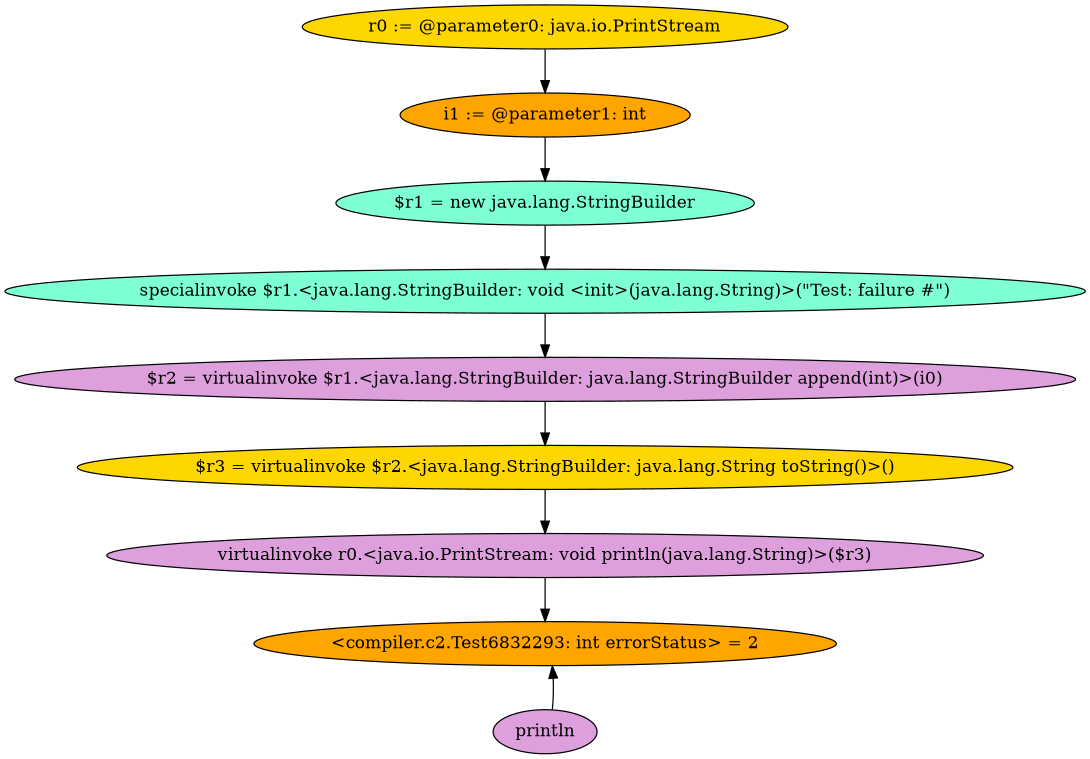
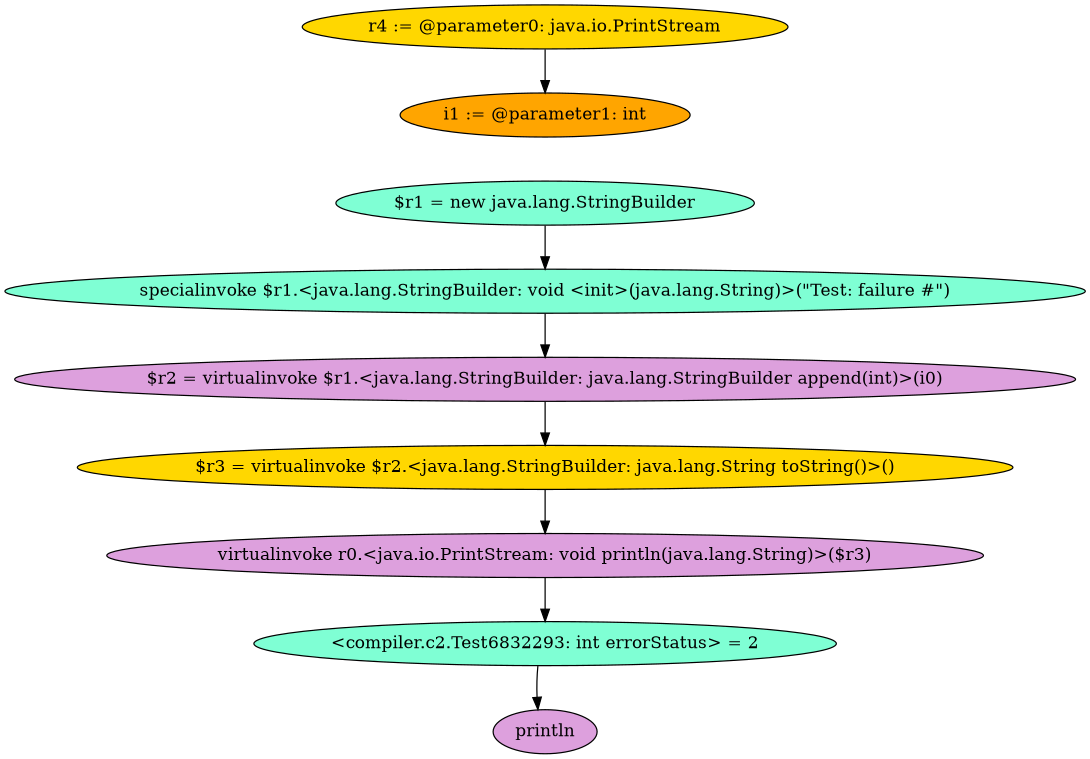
(545, 27) -> (545, 27)
(545, 153) -> none
(545, 644) -> (545, 644)
(553, 694) -> (537, 682)
